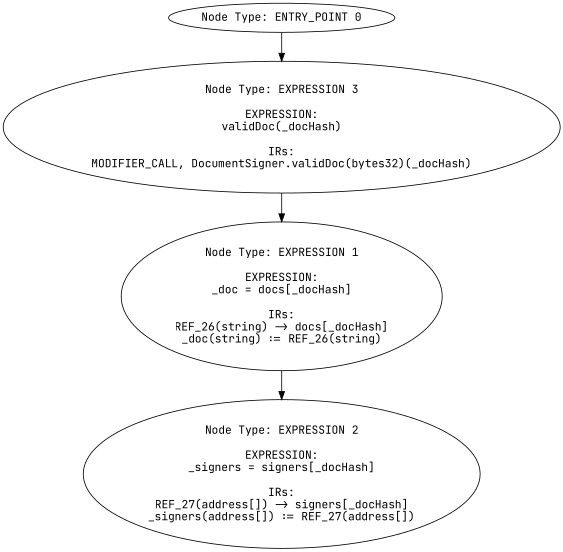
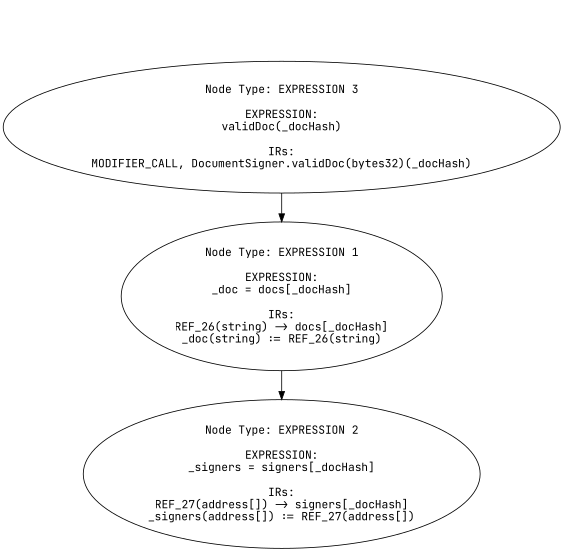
(282, 18) -> none
